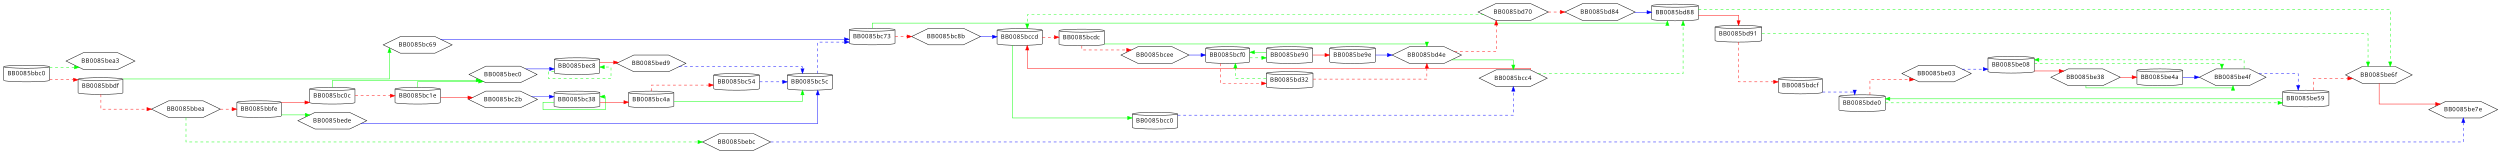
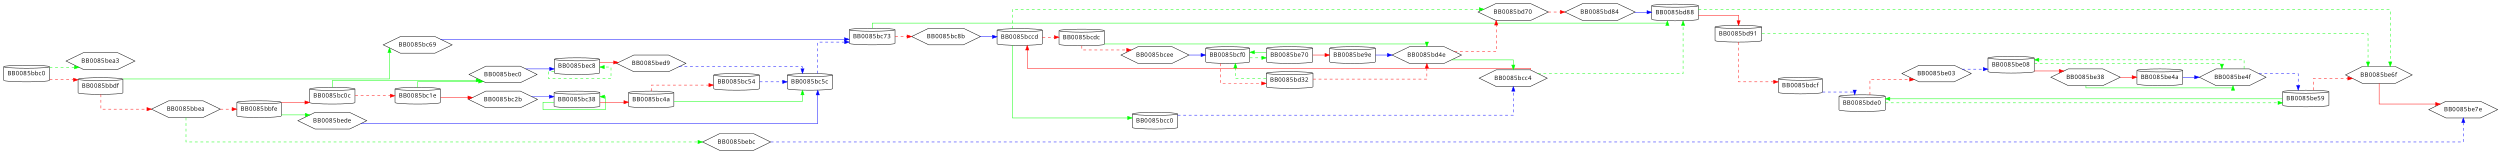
(1251, 15) -> (1236, 9)
(1290, 55) -> (1290, 55)
